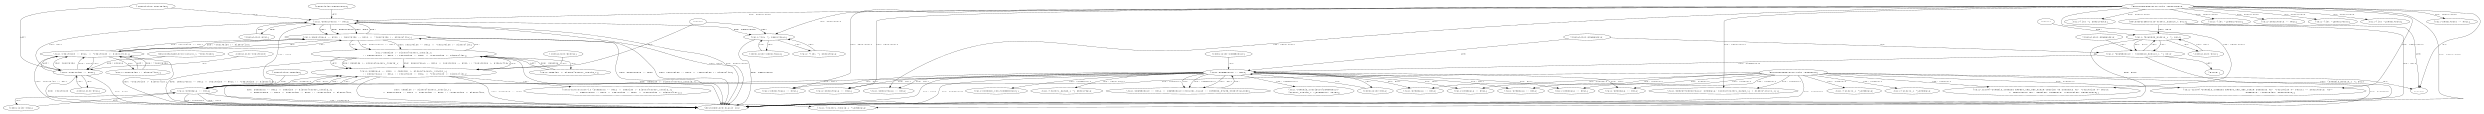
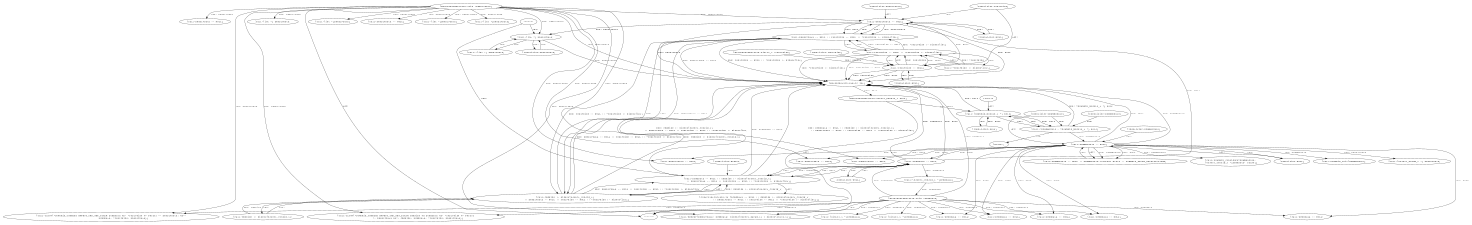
(287, 72) -> none
(1714, 104) -> (862, 90)
(1644, 105) -> (921, 188)
